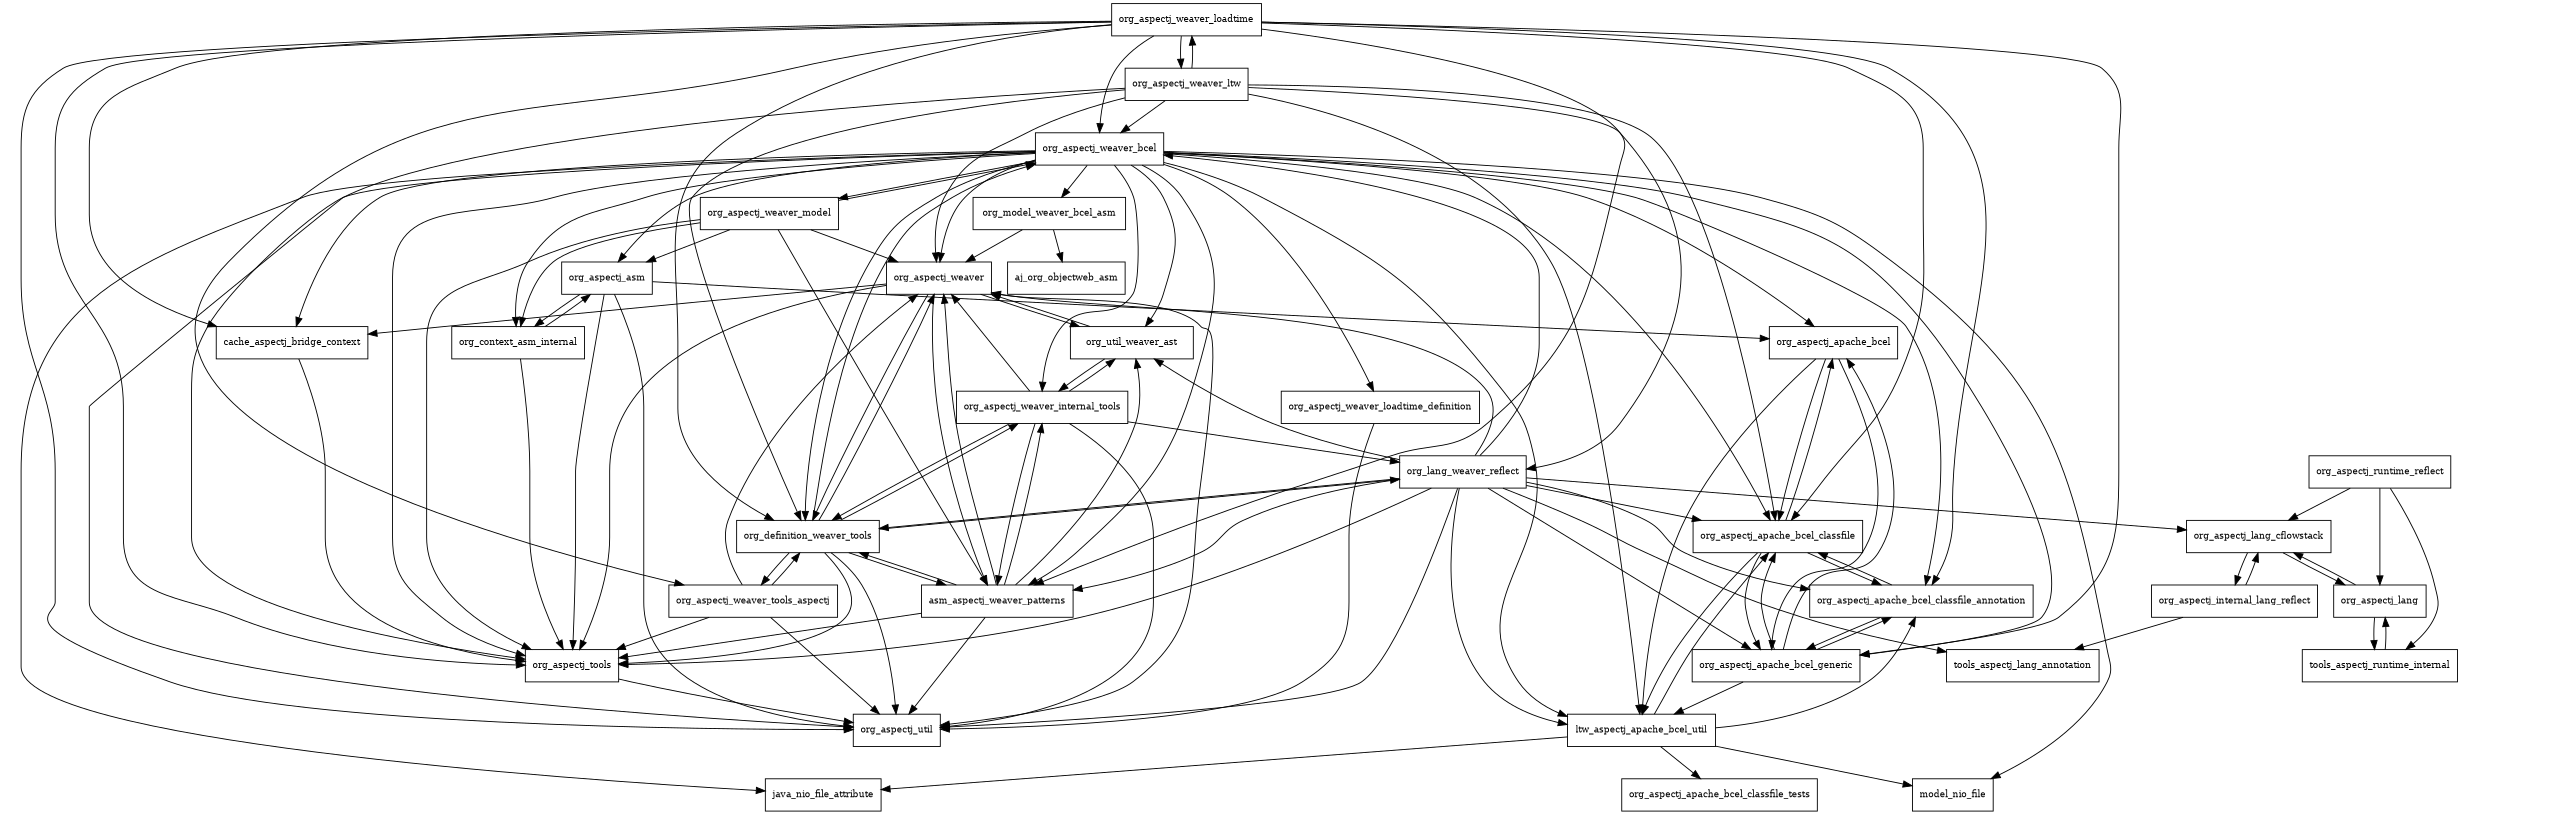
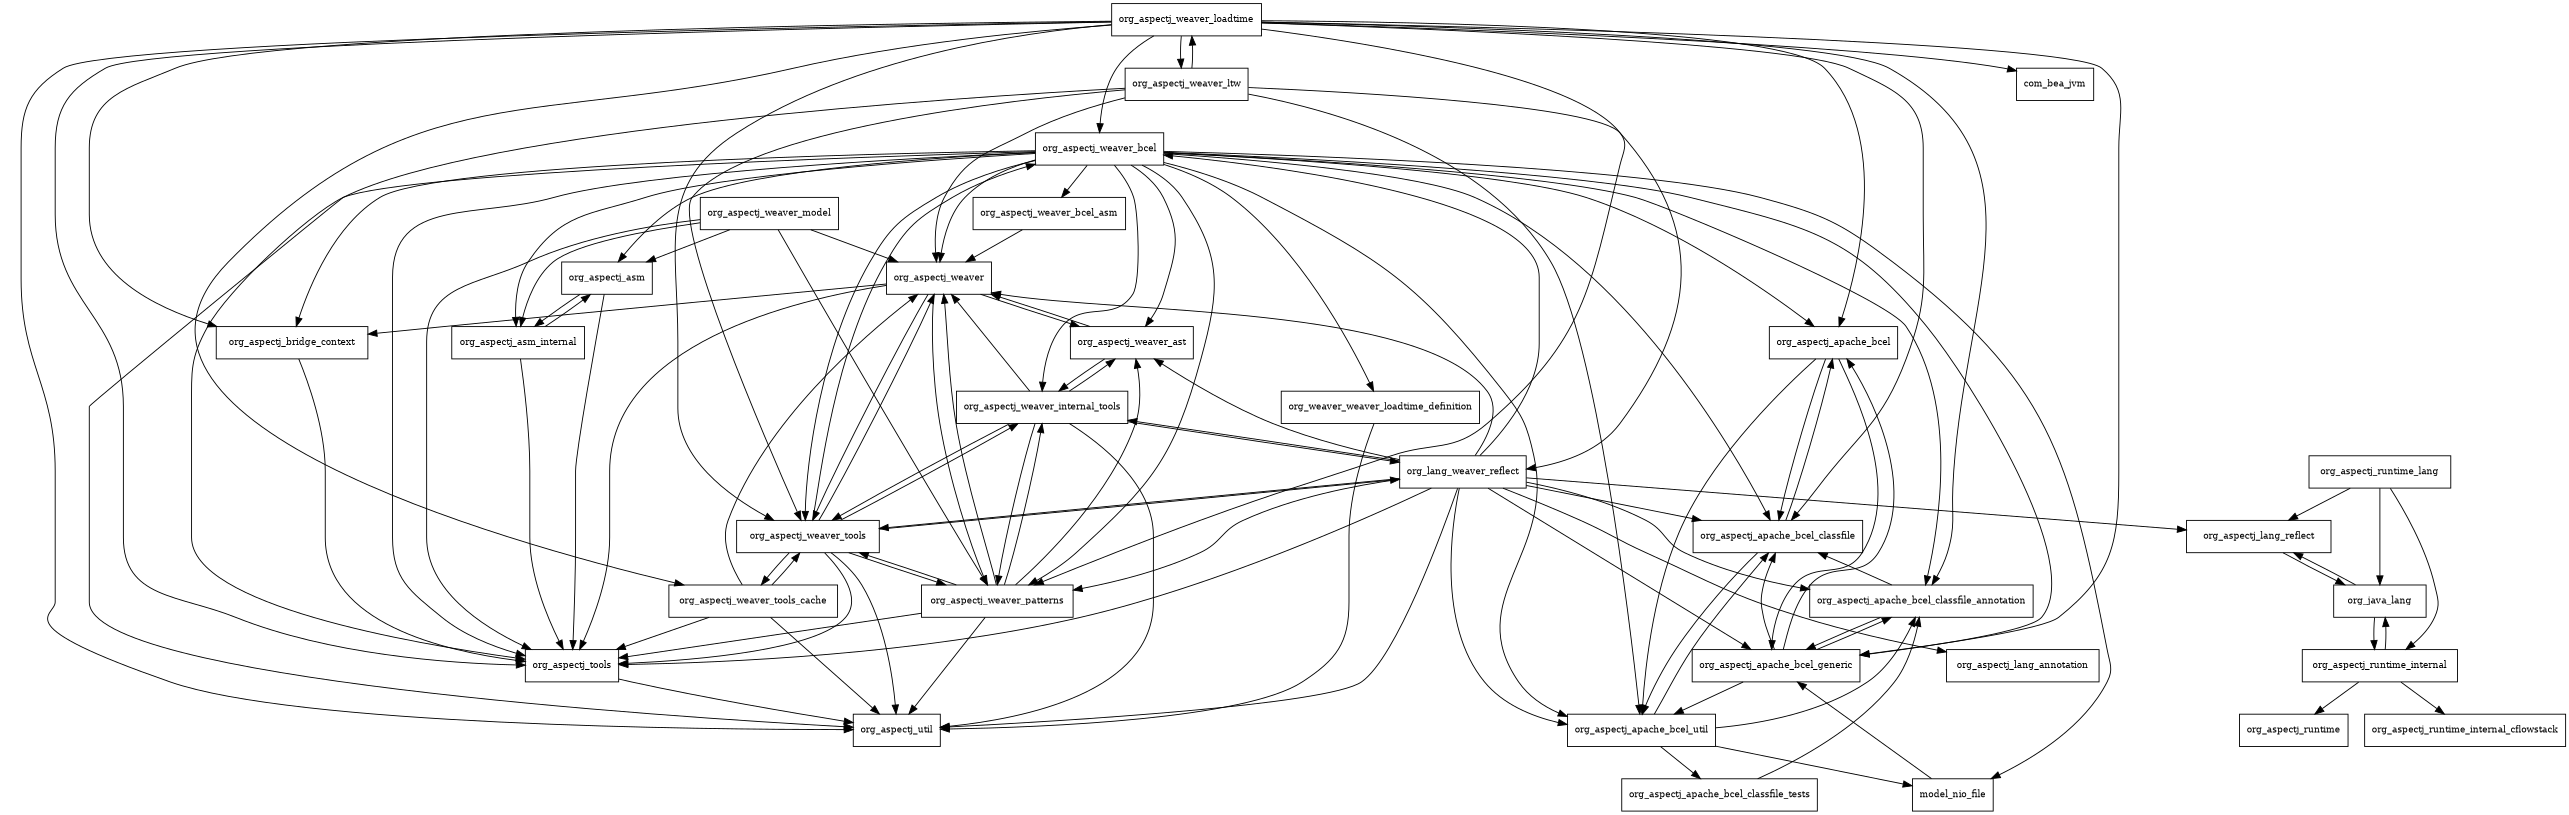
none -> (2055, 84)
(1147, 114) -> none
(1646, 134) -> none
(941, 179) -> none
(933, 183) -> none
(1049, 214) -> (1049, 214)
(1066, 278) -> none
(1289, 315) -> (1832, 78)
(292, 343) -> (292, 343)
(518, 343) -> (518, 343)
(1132, 343) -> (1132, 343)
(1380, 407) -> (1380, 407)
none -> (1268, 441)
(2380, 472) -> (2380, 472)
(1201, 479) -> none
(808, 537) -> (808, 537)
(2259, 537) -> (2259, 537)
(644, 560) -> none
(1840, 567) -> (1861, 716)
(1746, 592) -> (1868, 733)
(753, 601) -> (753, 601)
(997, 601) -> (997, 601)
(2235, 601) -> none
(2380, 601) -> (2380, 601)
(2023, 666) -> (2023, 666)
(2380, 666) -> (2380, 666)
(1641, 730) -> (1641, 730)
none -> (2294, 730)
none -> (2465, 730)
(823, 795) -> none
